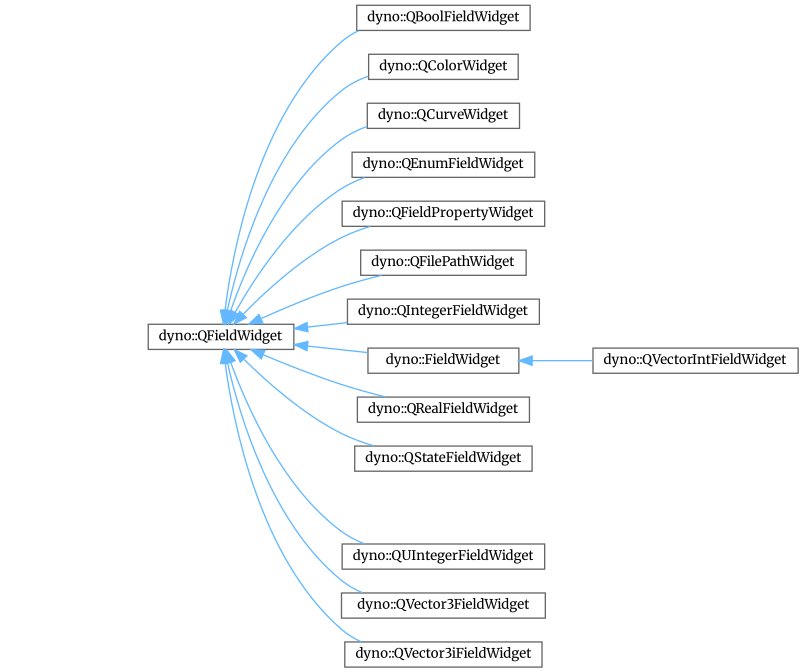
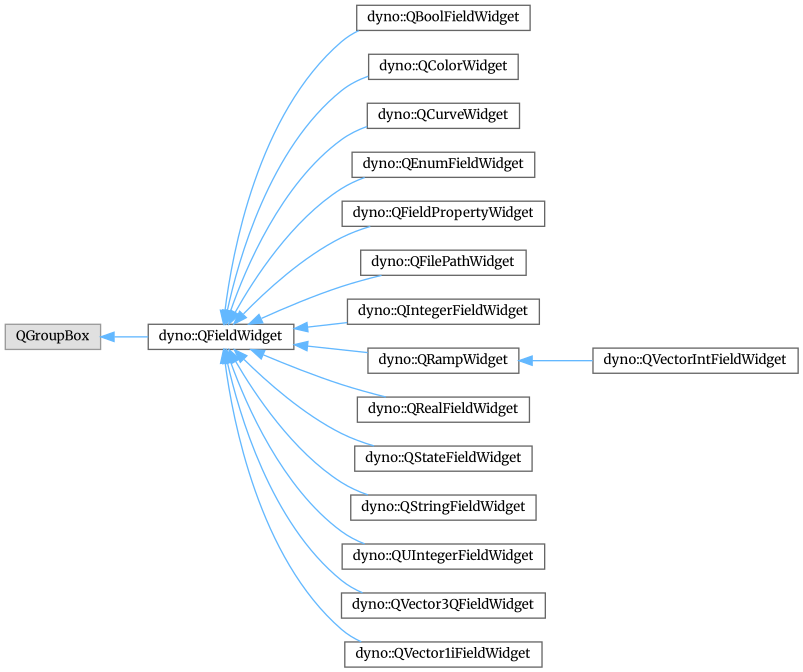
none -> (53, 337)
(443, 361) -> (443, 361)
none -> (443, 508)
(443, 606) -> (443, 606)
(443, 655) -> (443, 655)
